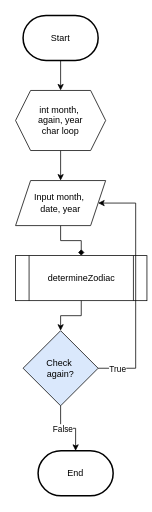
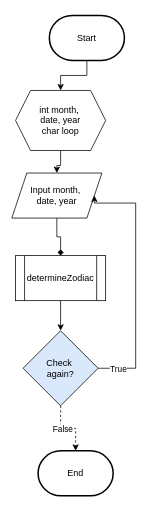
(60, 38) -> (87, 38)
(60, 120) -> (60, 120)
(60, 203) -> (57, 195)
(81, 278) -> (60, 278)
(75, 434) -> (75, 434)
